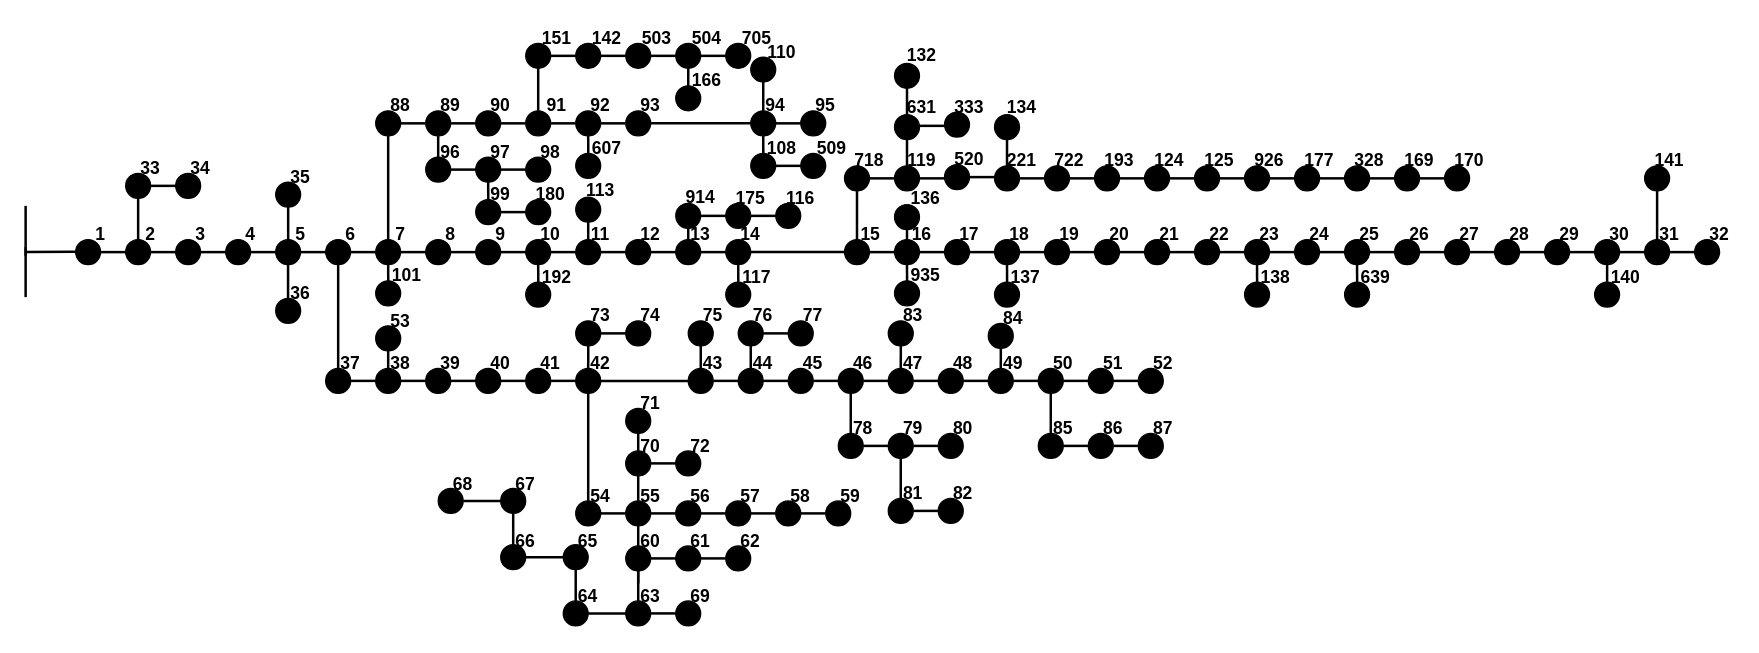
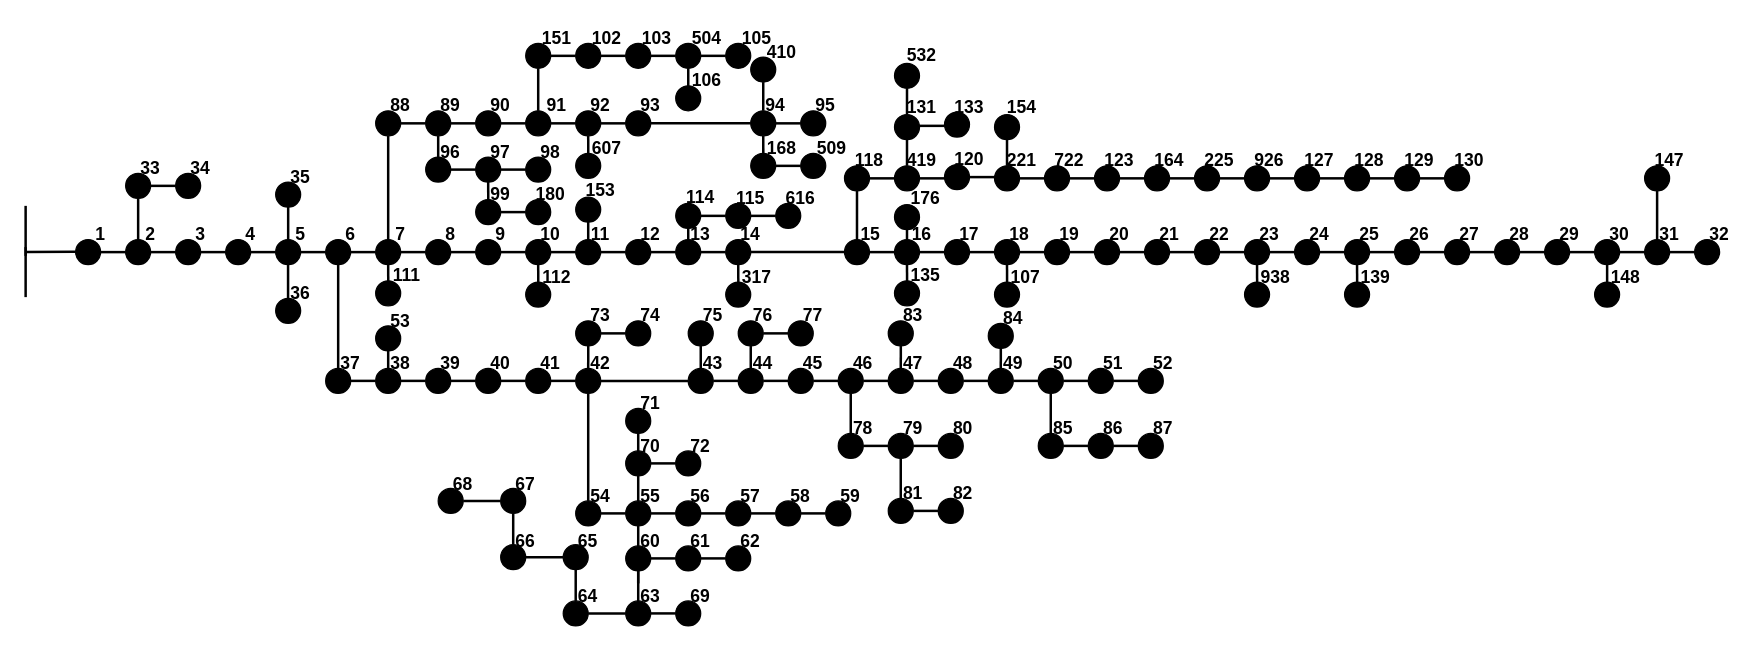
(607, 38) -> (607, 38)
(657, 38) -> (657, 38)
(757, 38) -> (757, 38)
(782, 52) -> (782, 52)
(922, 56) -> (922, 56)
(707, 81) -> (707, 81)
(922, 107) -> (922, 107)
(969, 107) -> (969, 107)
(1022, 107) -> (1022, 107)
(782, 148) -> (782, 148)
(969, 159) -> (969, 159)
(869, 161) -> (869, 161)
(922, 161) -> (922, 161)
(1119, 161) -> (1119, 161)
(1169, 161) -> (1169, 161)
(1219, 161) -> (1219, 161)
(1319, 161) -> (1319, 161)
(1369, 161) -> (1369, 161)
(1419, 161) -> (1419, 161)
(1469, 161) -> (1469, 161)
(1669, 161) -> (1669, 161)
(601, 191) -> (601, 191)
(701, 197) -> (701, 197)
(751, 198) -> (751, 198)
(801, 198) -> (801, 198)
(926, 198) -> (926, 198)
(407, 276) -> (407, 276)
(926, 276) -> (926, 276)
(557, 277) -> (557, 277)
(757, 277) -> (757, 277)
(1026, 277) -> (1026, 277)
(1276, 277) -> (1276, 277)
(1376, 277) -> (1376, 277)
(1626, 277) -> (1626, 277)
